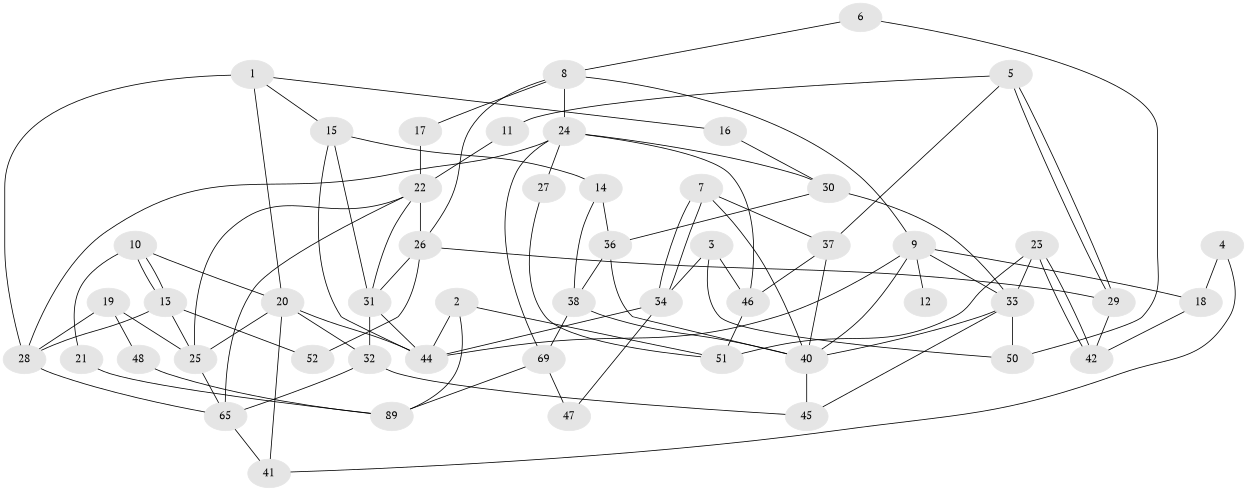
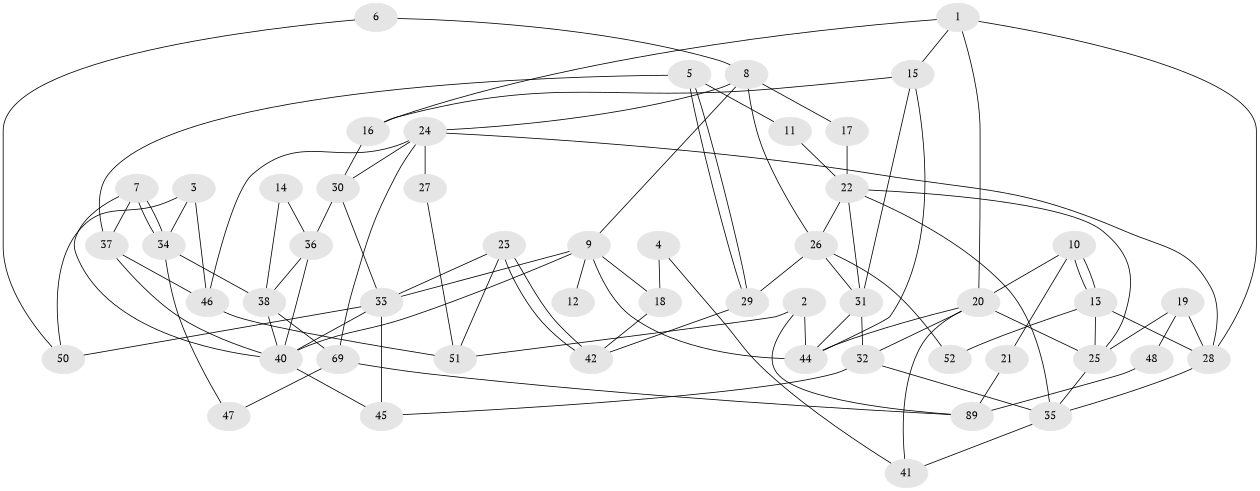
(451, 154) -> (637, 93)
(544, 331) -> (209, 271)
(226, 416) -> (1051, 416)
